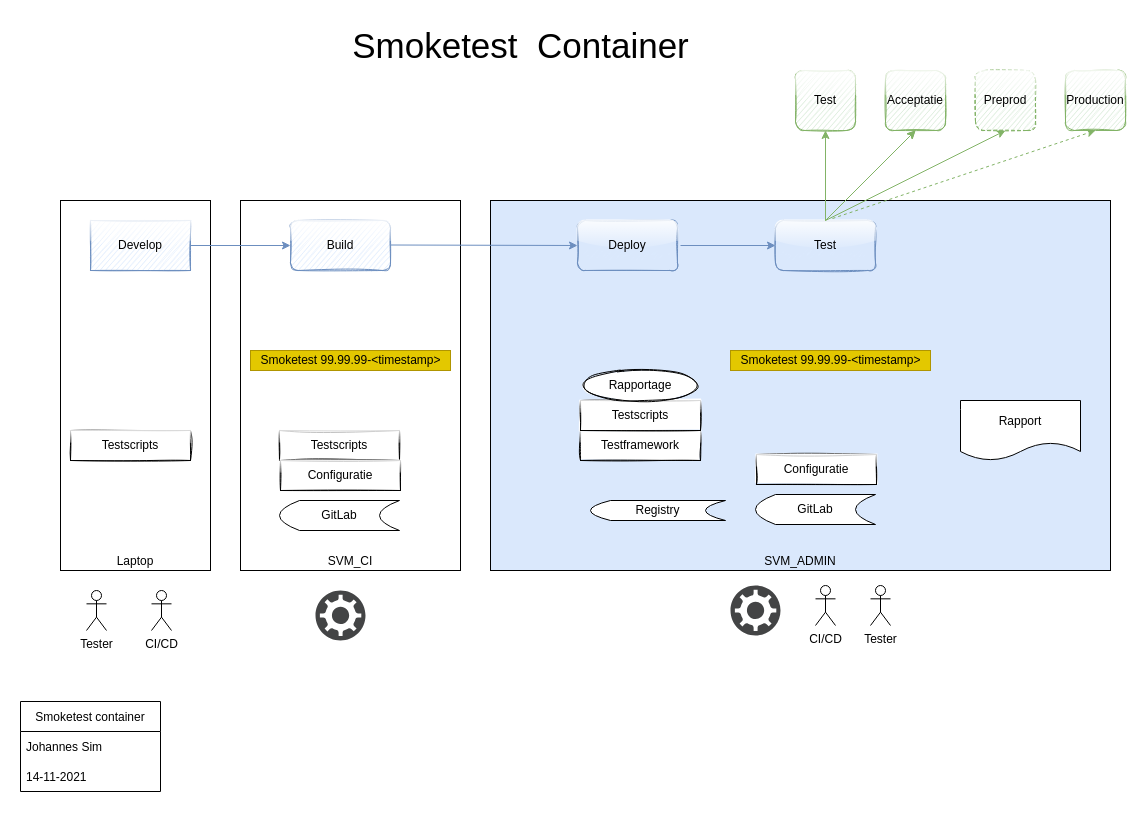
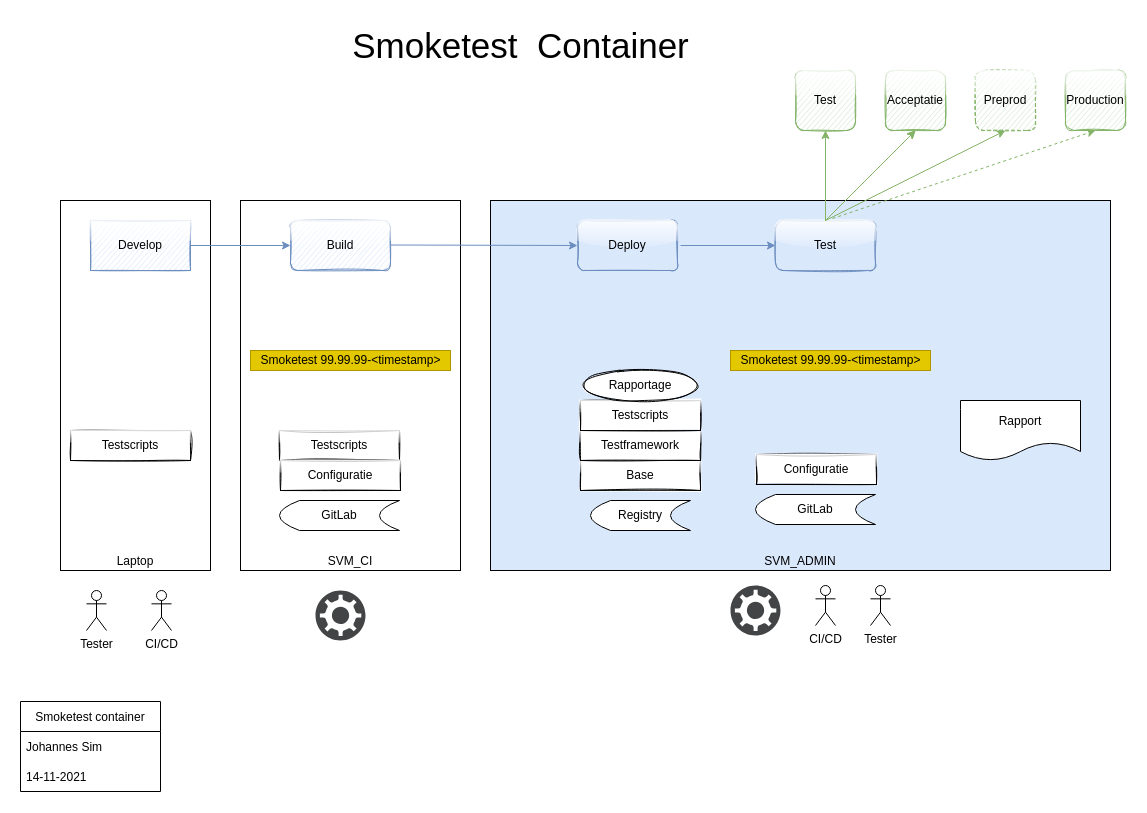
none -> (641, 476)
(658, 511) -> (641, 516)
